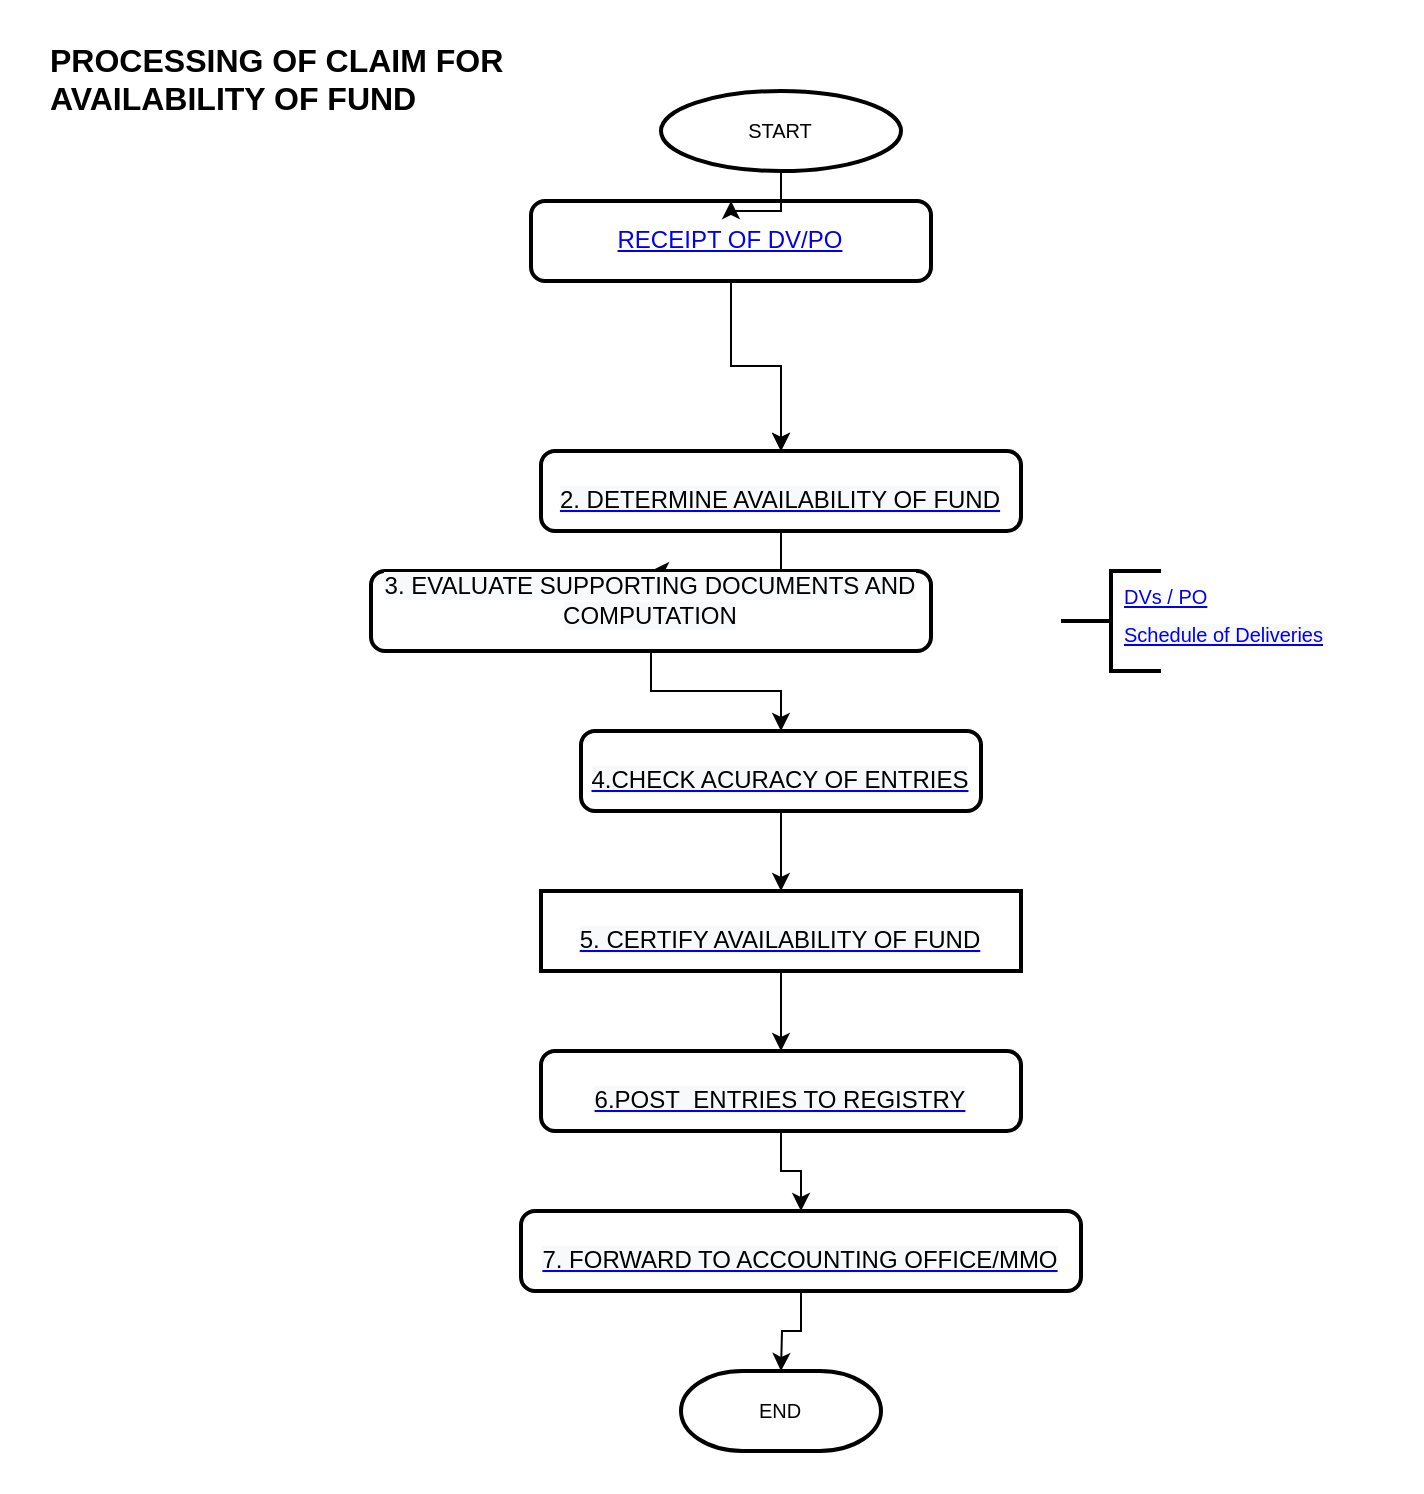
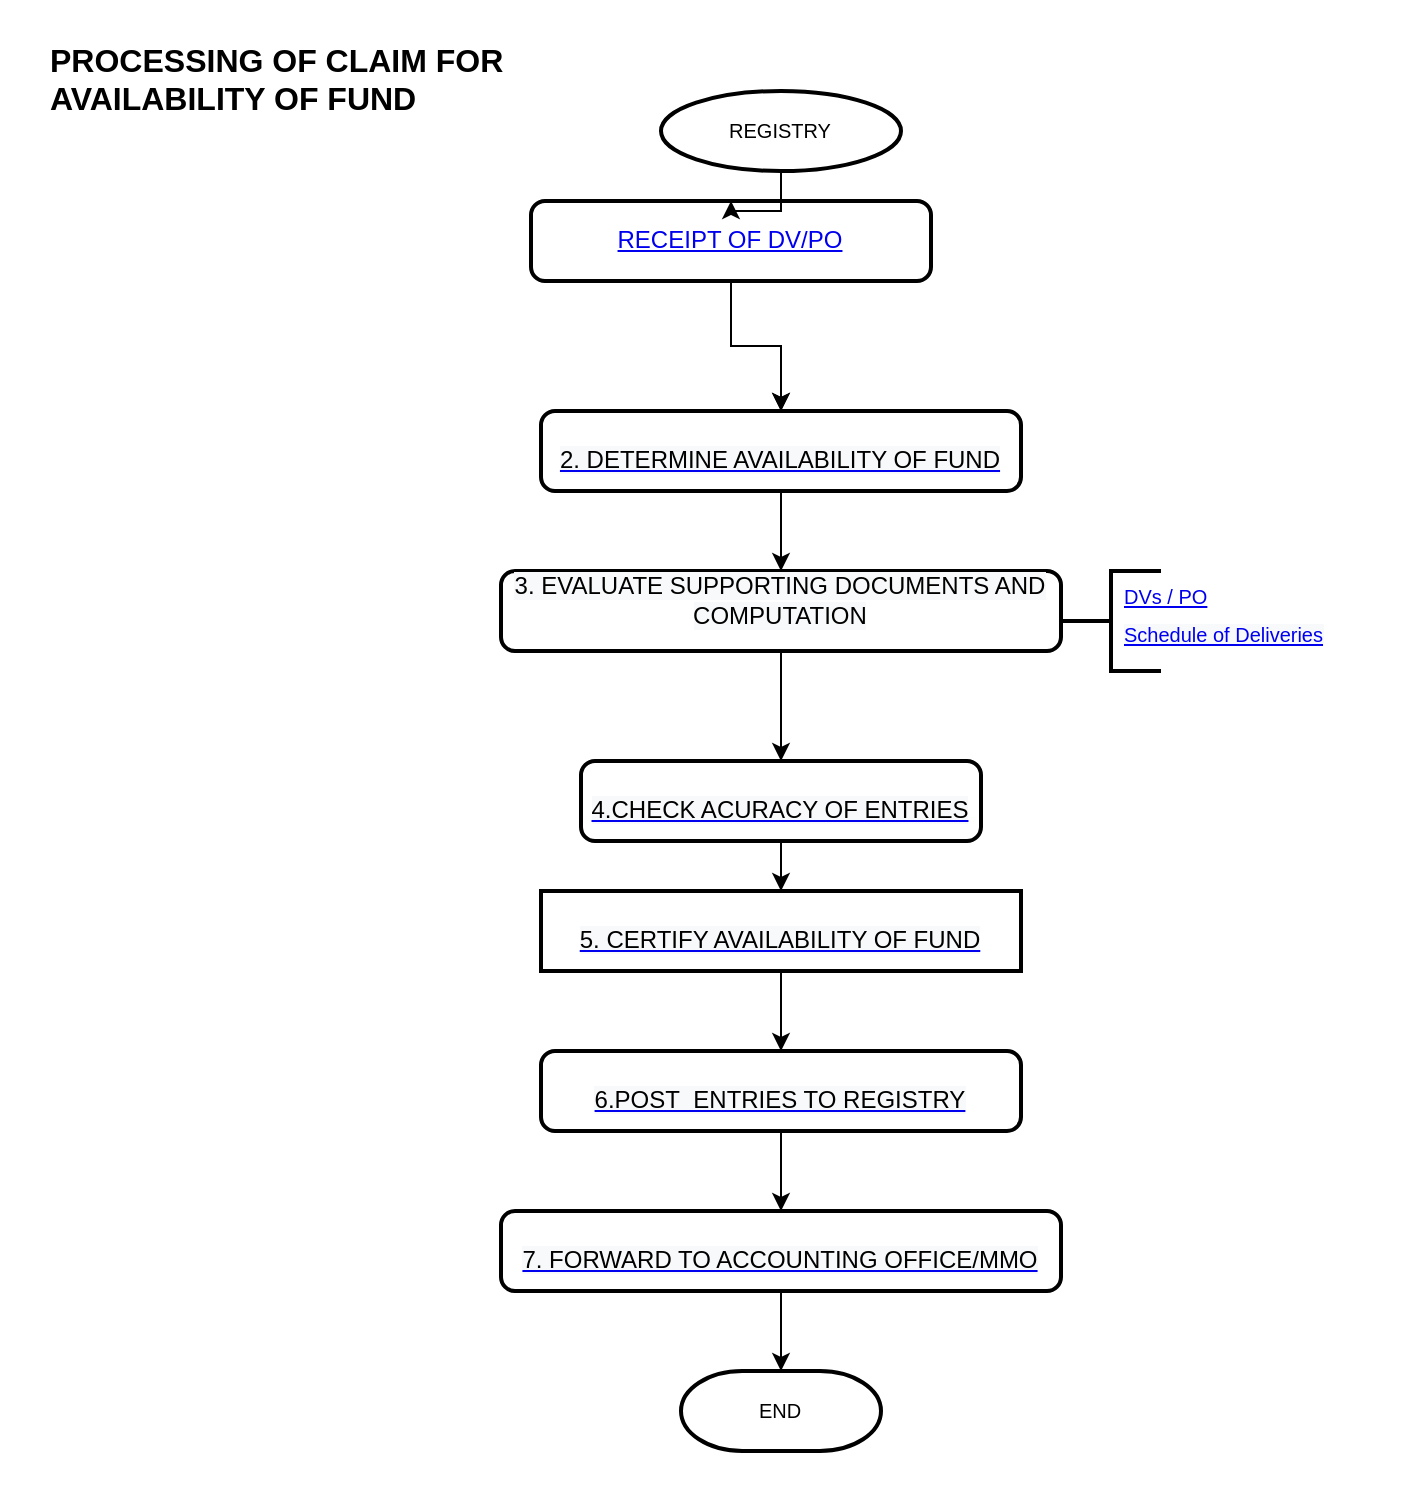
(781, 131) -> (781, 131)
(781, 491) -> (781, 451)
(651, 611) -> (781, 611)
(781, 771) -> (781, 801)
(801, 1251) -> (781, 1251)
